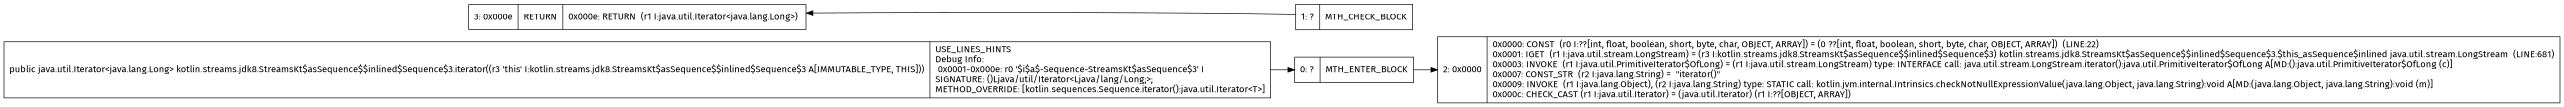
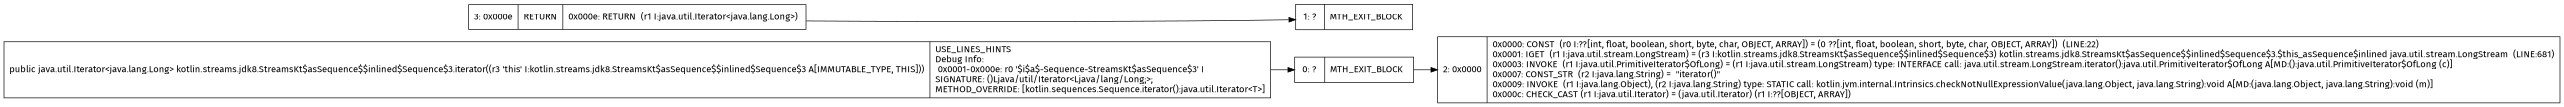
(1054, 13) -> (1047, 21)
(1366, 17) -> (1366, 17)
(1367, 69) -> (1367, 69)
